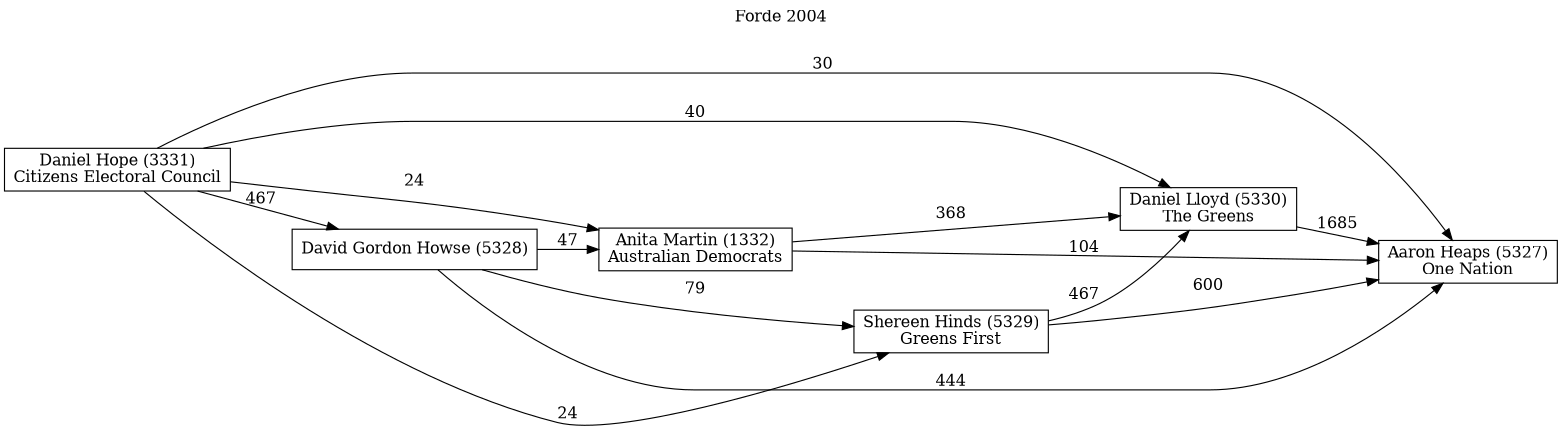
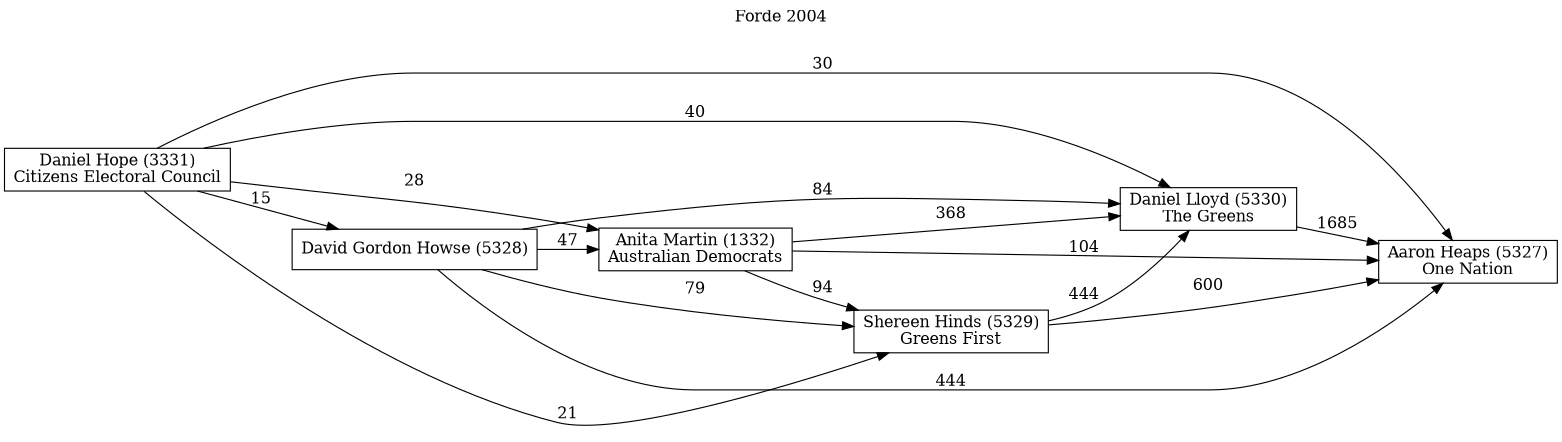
(415, 181) -> (415, 181)
(261, 199) -> (261, 199)
none -> (815, 199)
none -> (795, 291)
(1084, 295) -> (1084, 295)
(568, 414) -> (568, 414)
